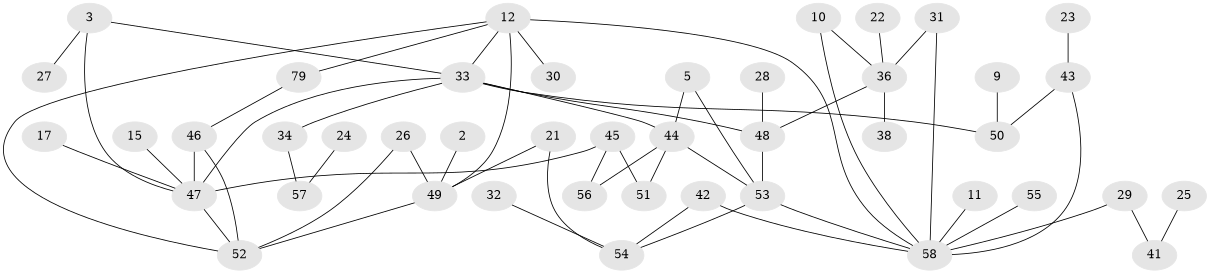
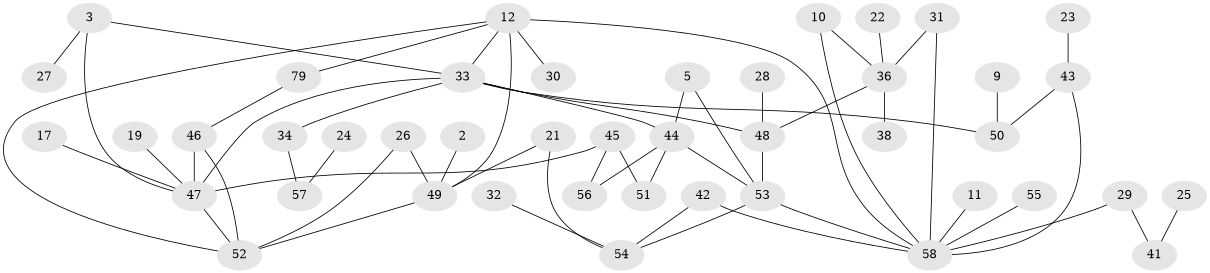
(135, 137) -> (135, 137)
